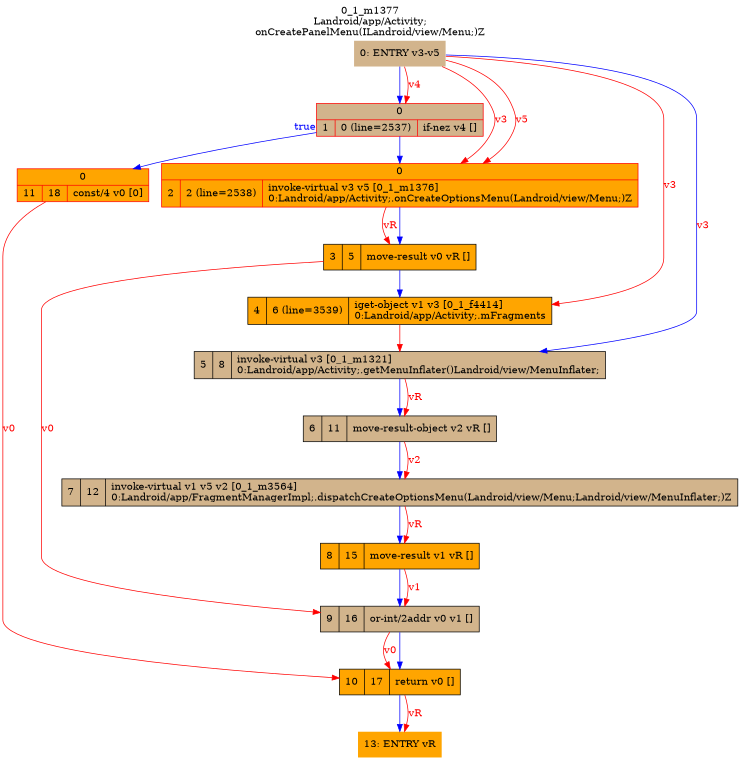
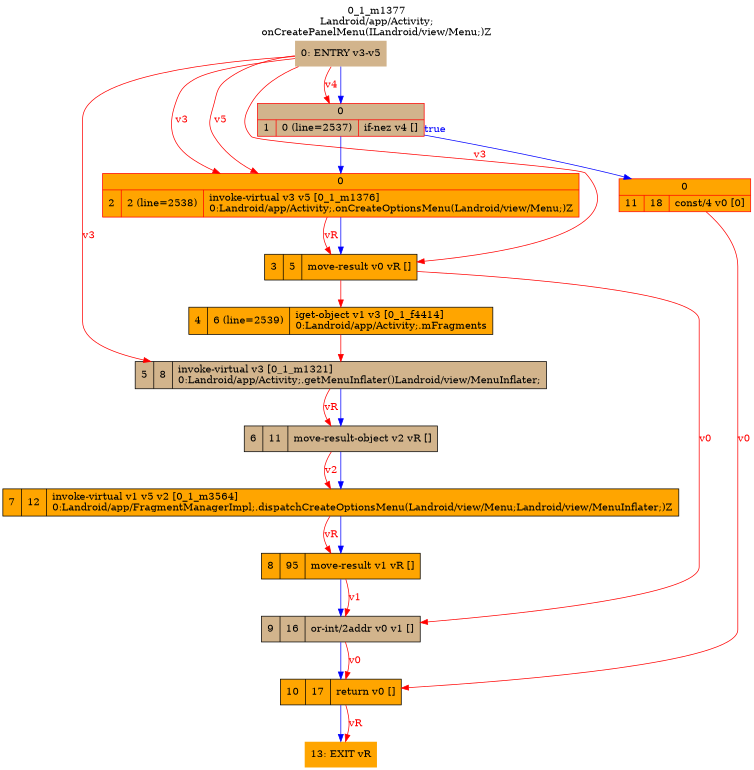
(664, 131) -> (480, 160)
(697, 159) -> (83, 143)
(400, 280) -> (341, 290)
(308, 310) -> (249, 320)
(400, 492) -> (341, 502)
(352, 556) -> (293, 566)
(400, 745) -> (341, 755)
